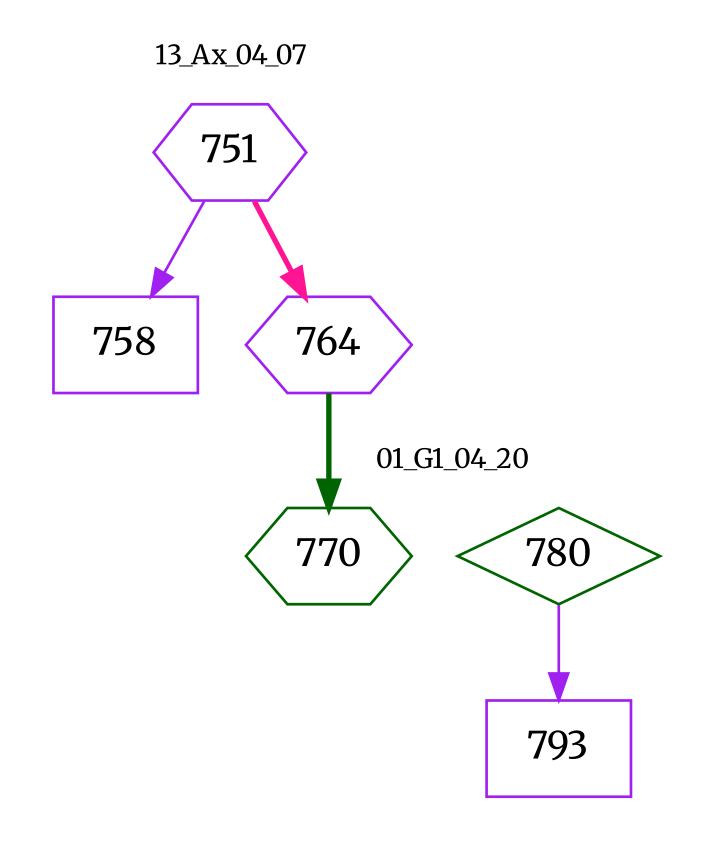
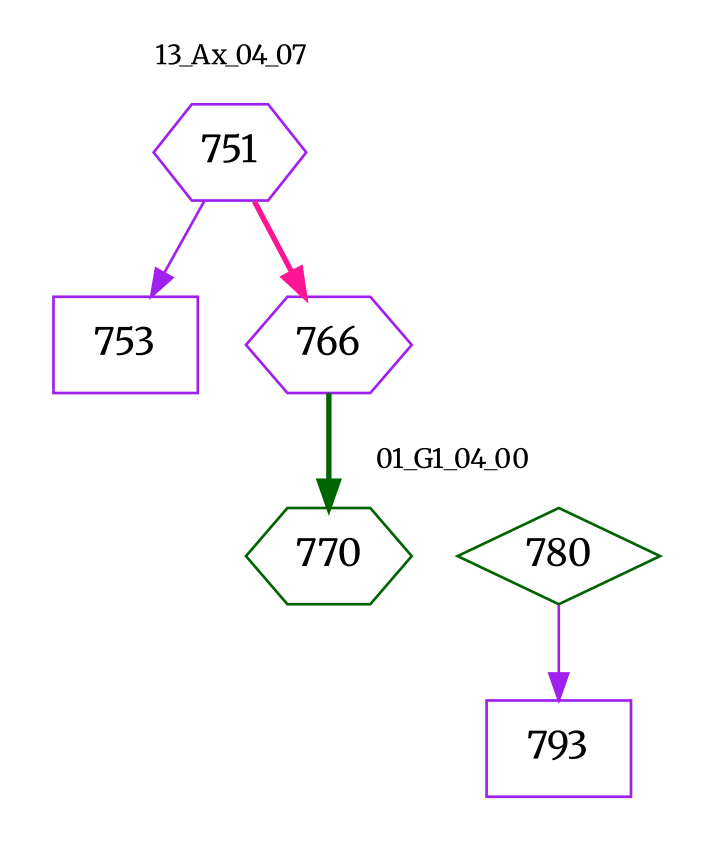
(126, 345) -> (126, 345)
(329, 345) -> (329, 345)
(453, 461) -> (453, 461)
